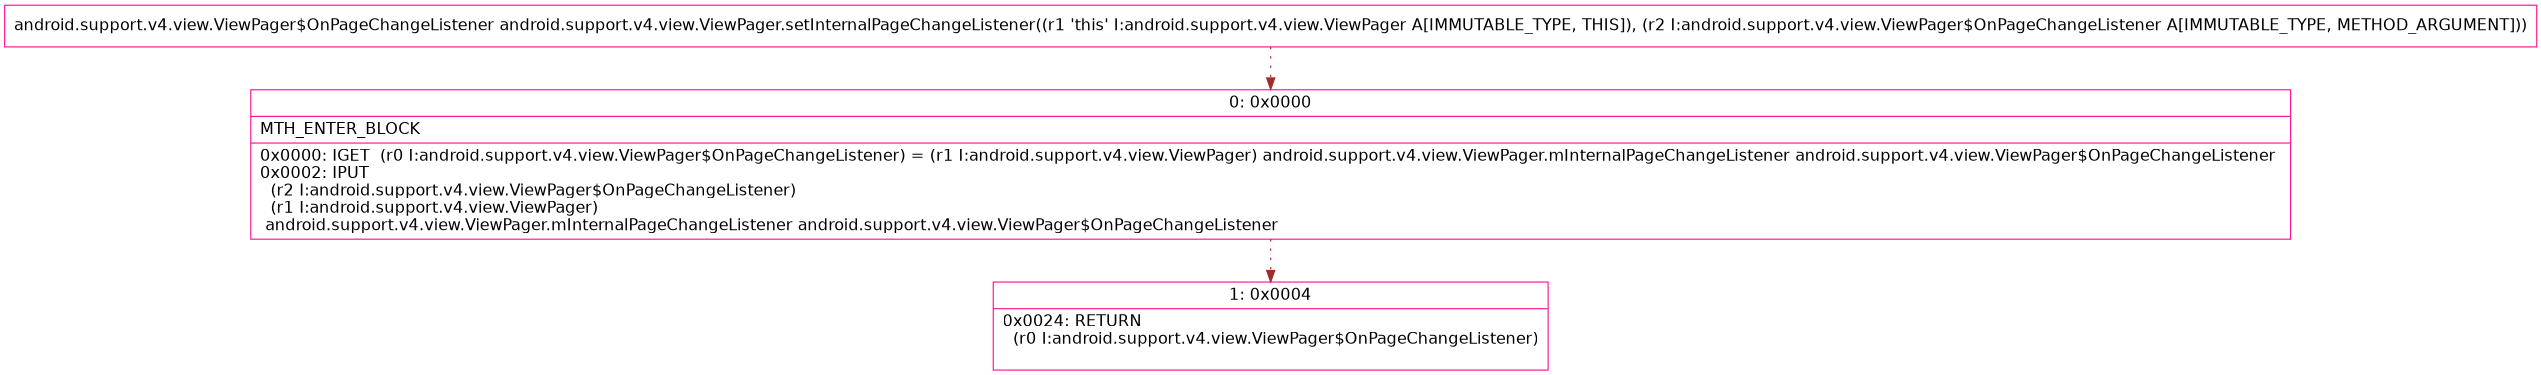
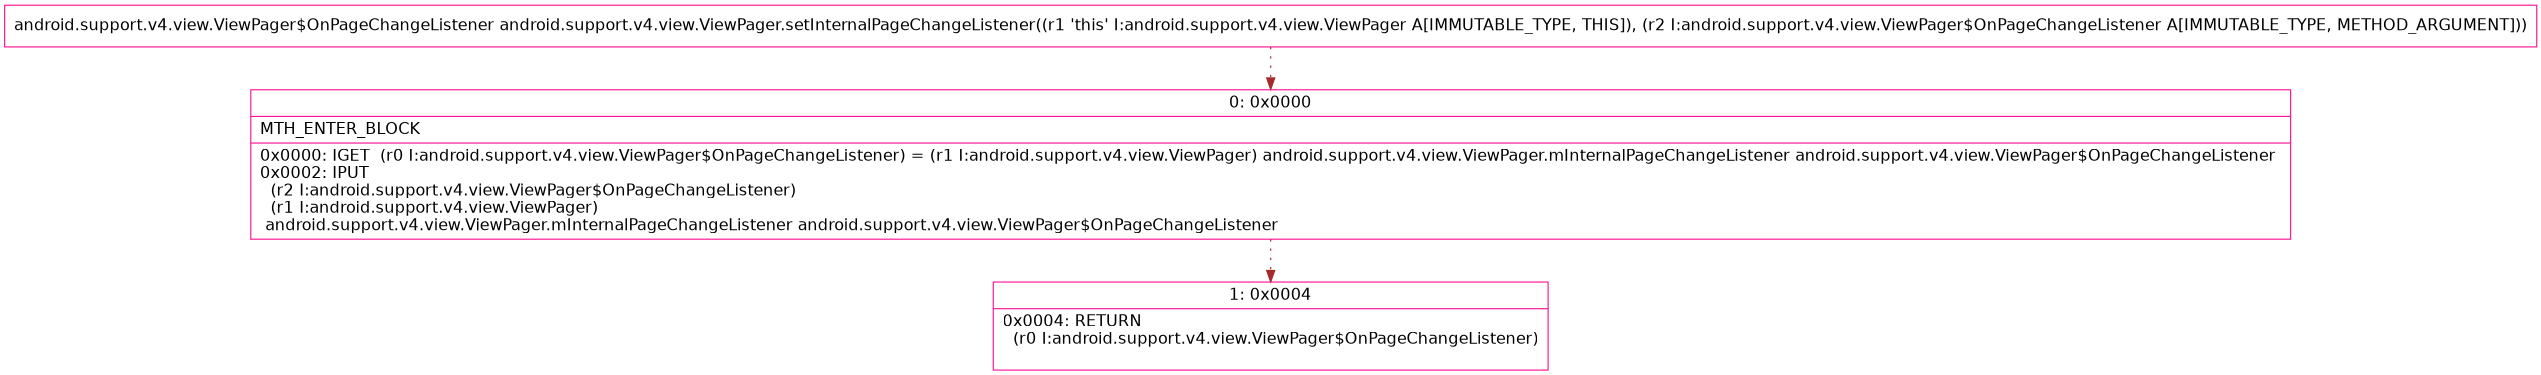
(1078, 321) -> (1078, 321)
